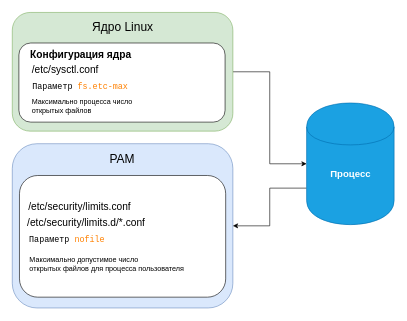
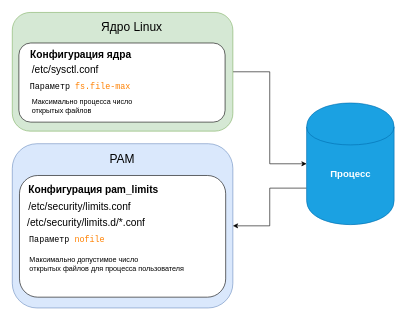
(123, 27) -> (132, 27)
(80, 87) -> (80, 87)
none -> (93, 190)
